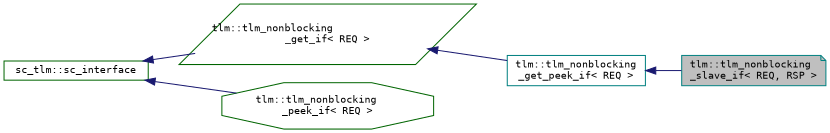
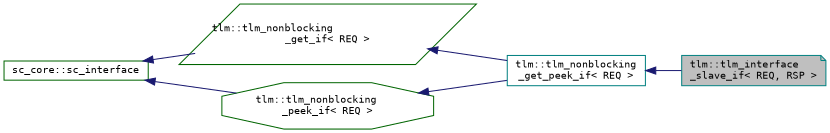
(76, 71) -> (76, 71)
(754, 71) -> (754, 71)
none -> (468, 86)
